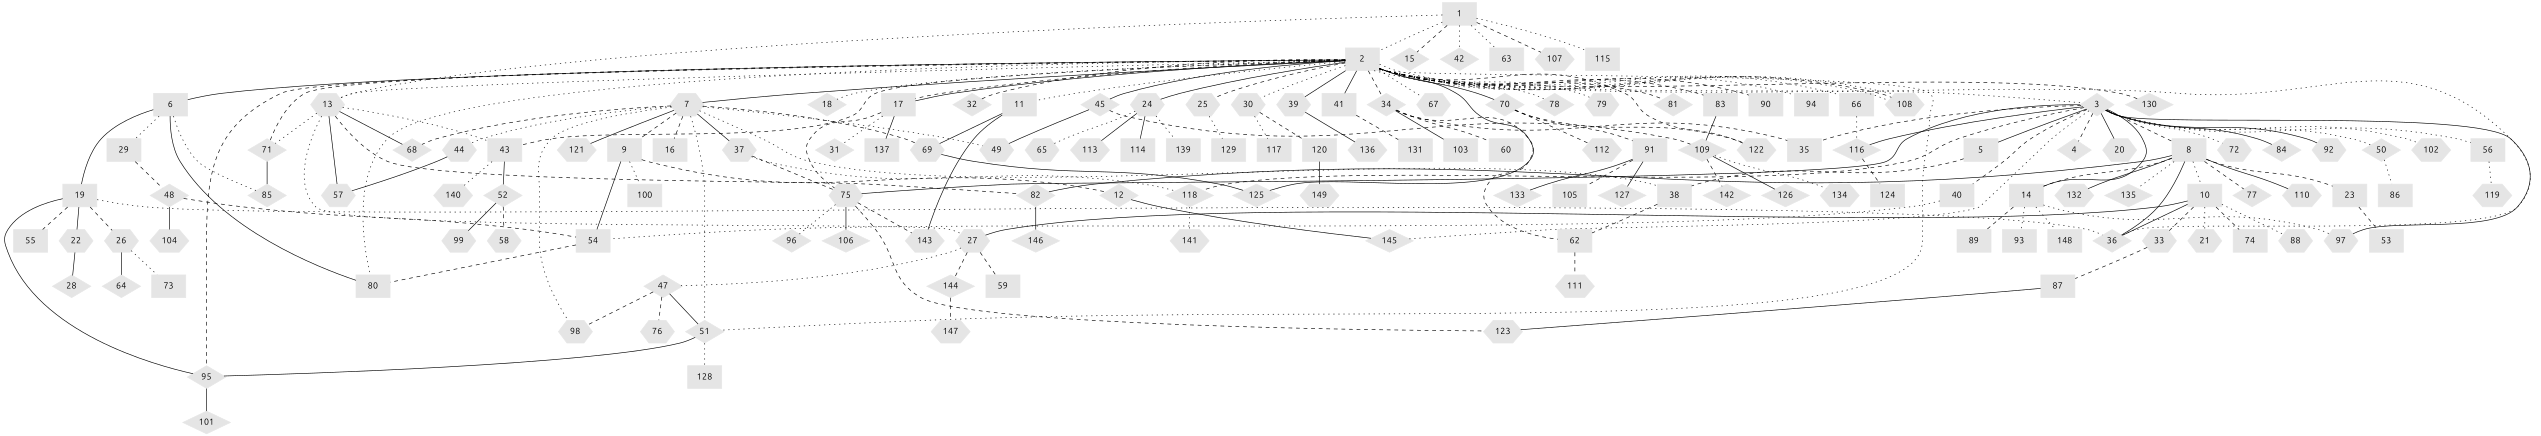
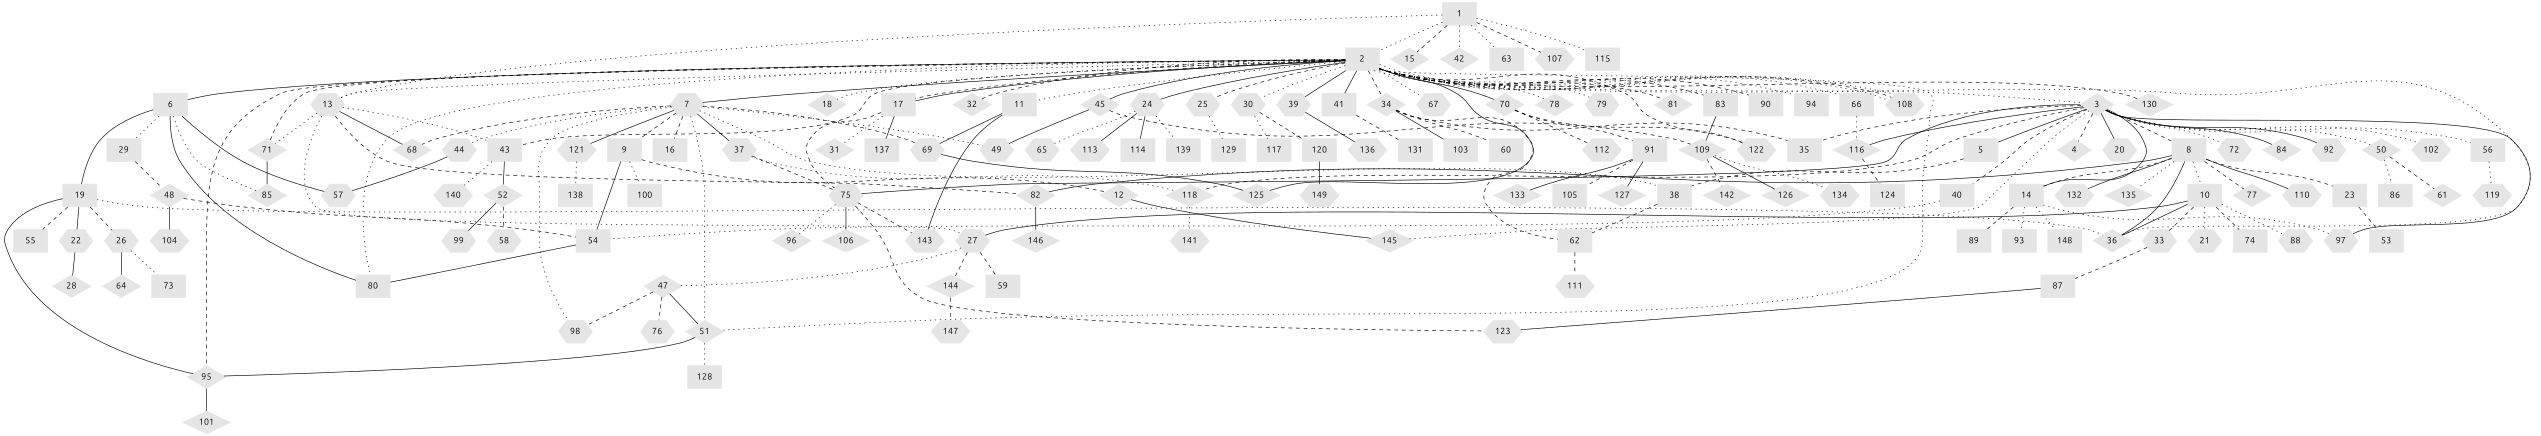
(333, 150) -> (248, 164)
none -> (575, 195)
none -> (2443, 195)
(483, 264) -> (483, 264)
